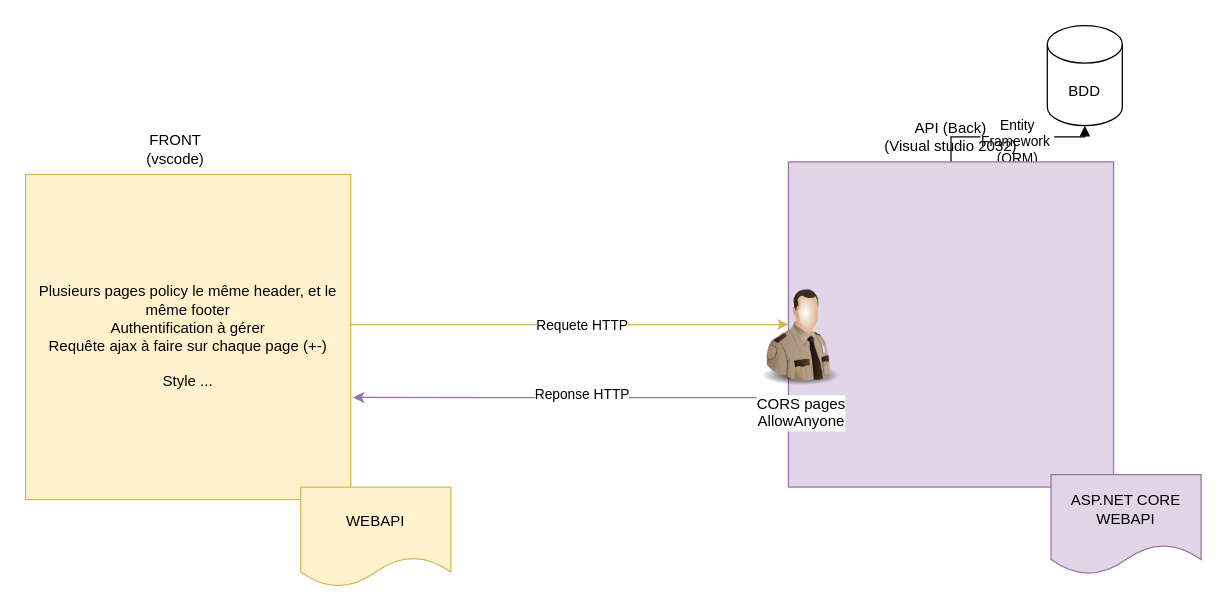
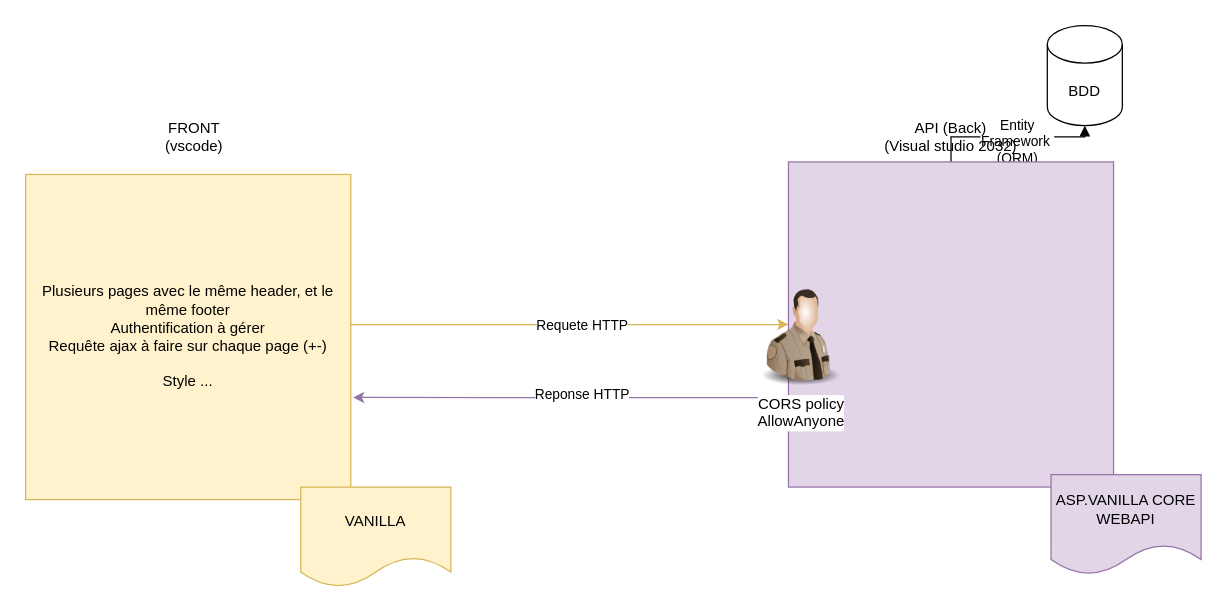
(176, 149) -> (194, 137)
(188, 337) -> (188, 337)
(801, 414) -> (801, 414)
(1126, 509) -> (1126, 509)
(376, 522) -> (376, 522)
